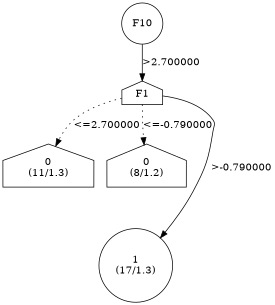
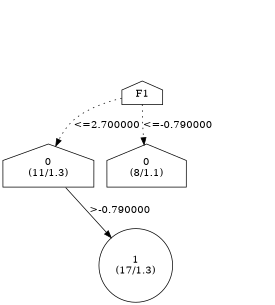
(142, 24) -> none
(209, 153) -> (86, 210)
(147, 168) -> (147, 168)
